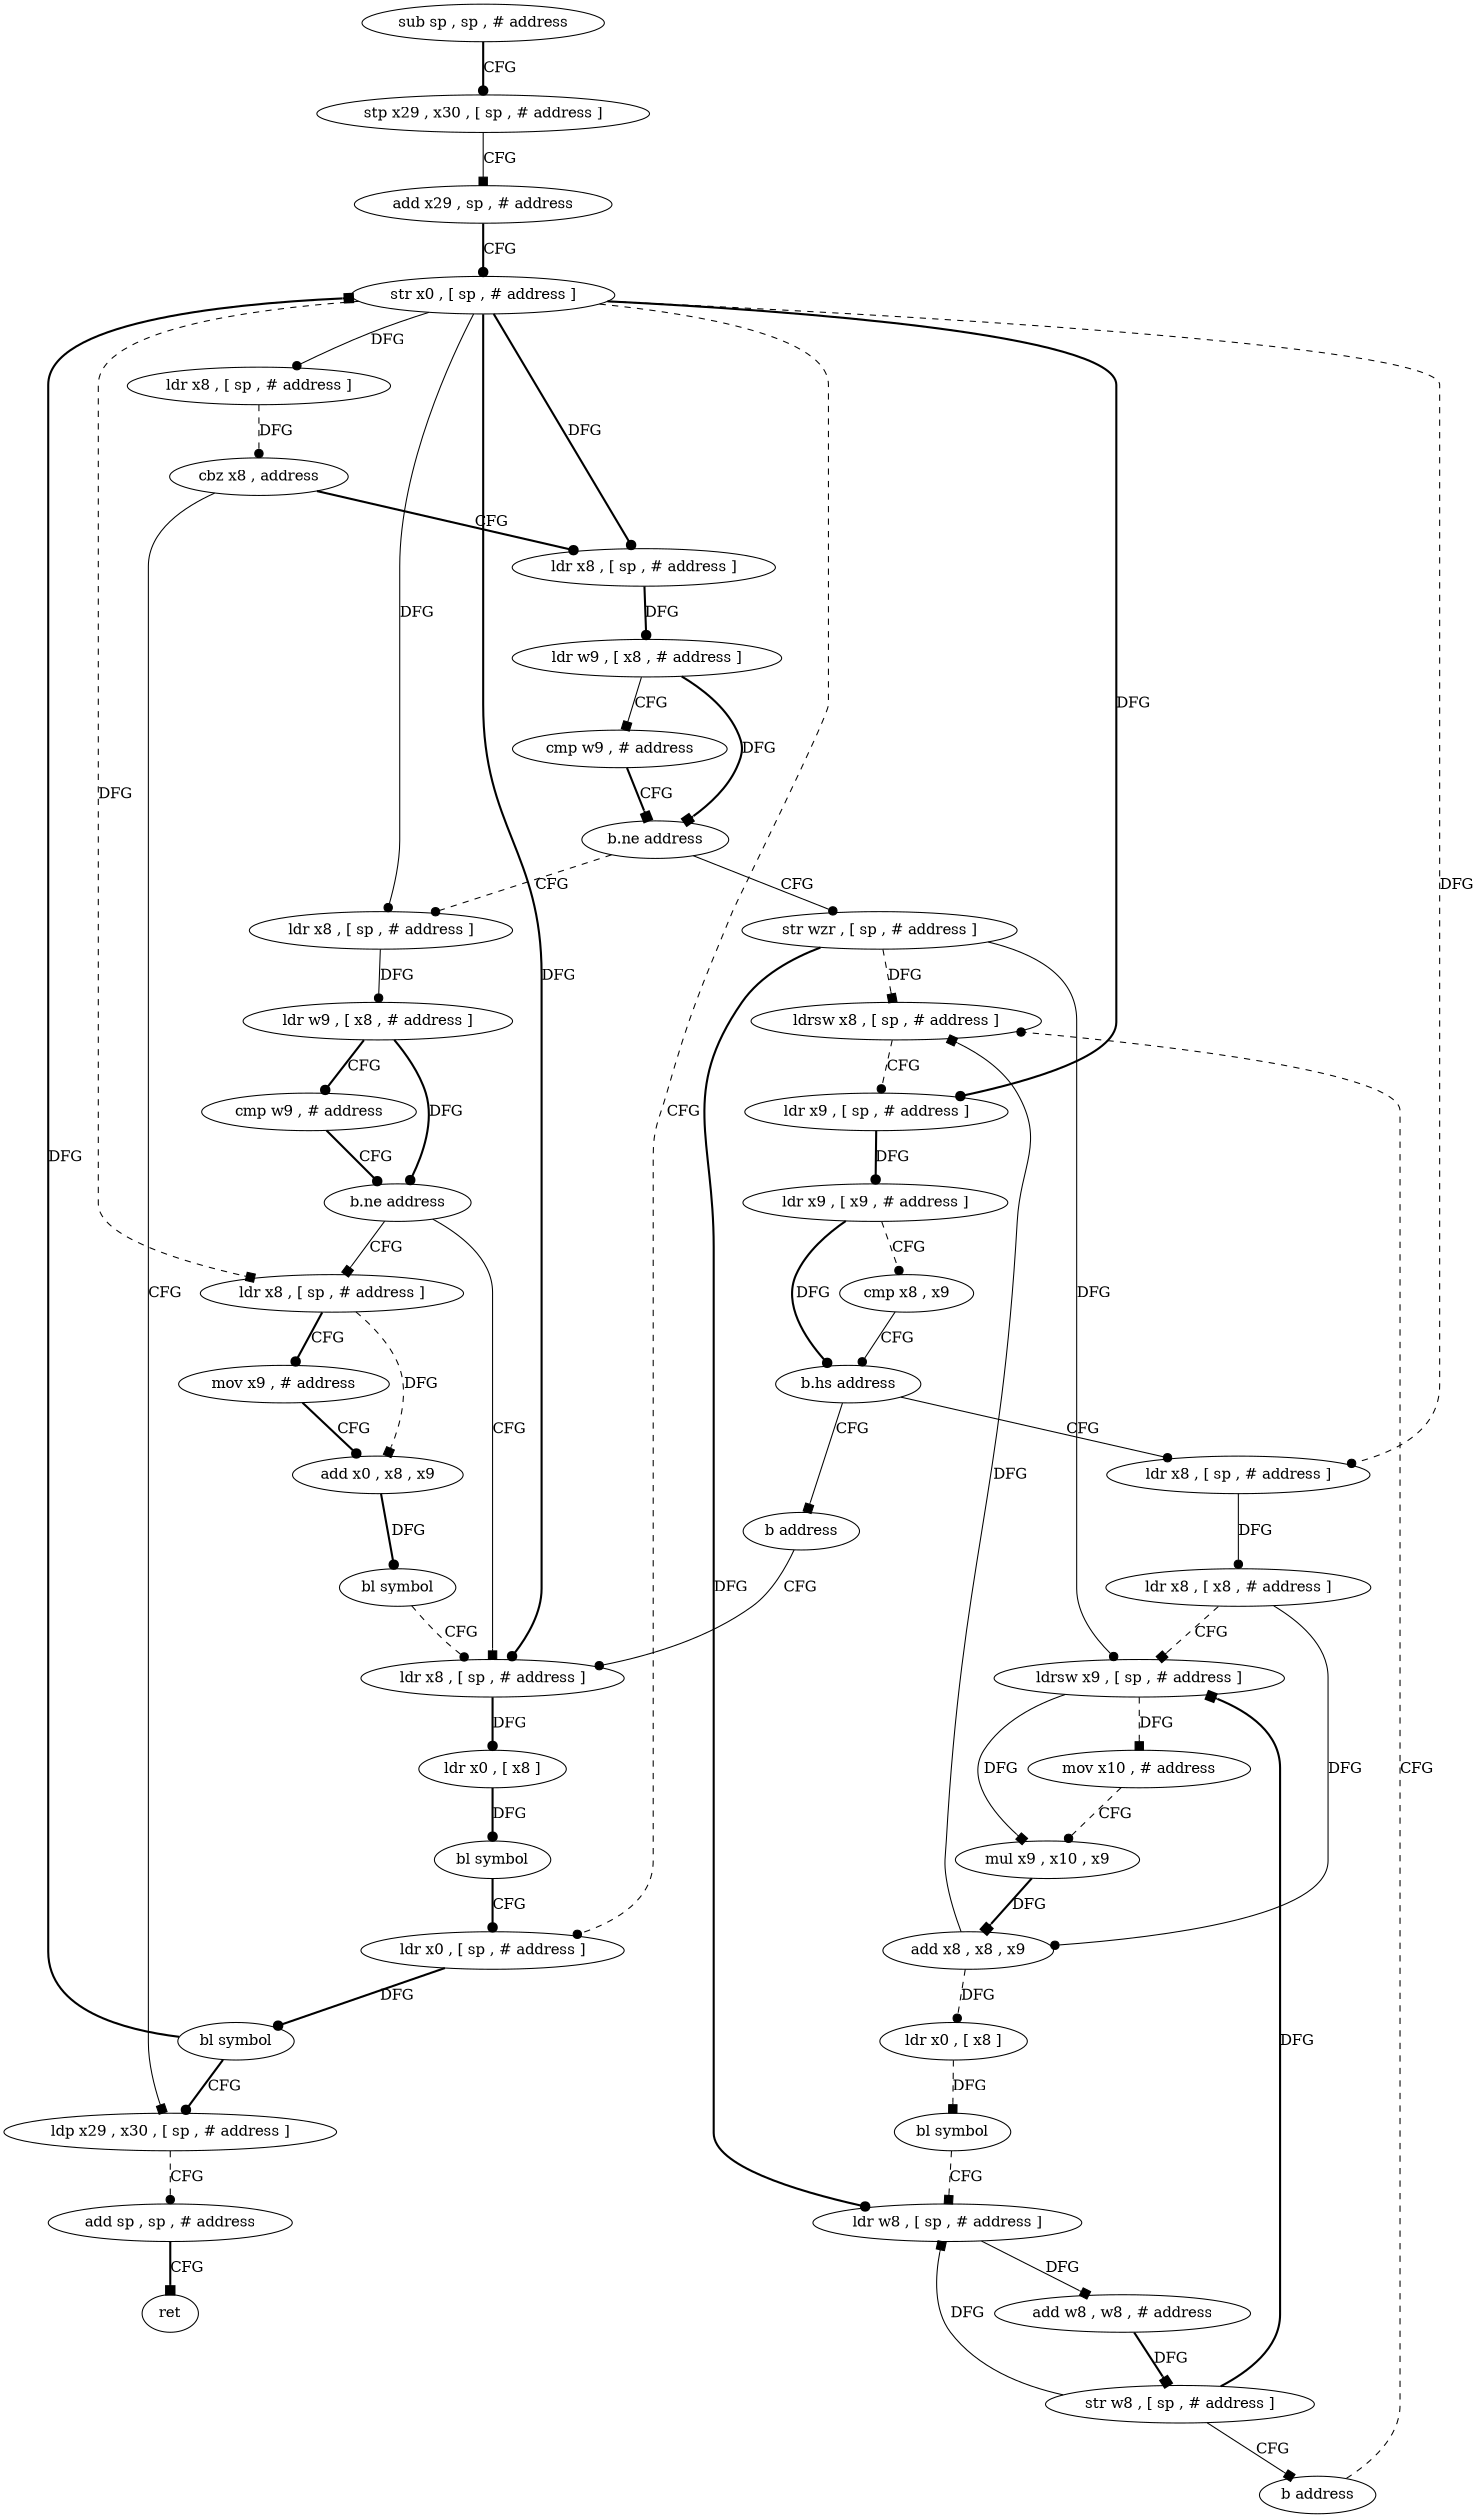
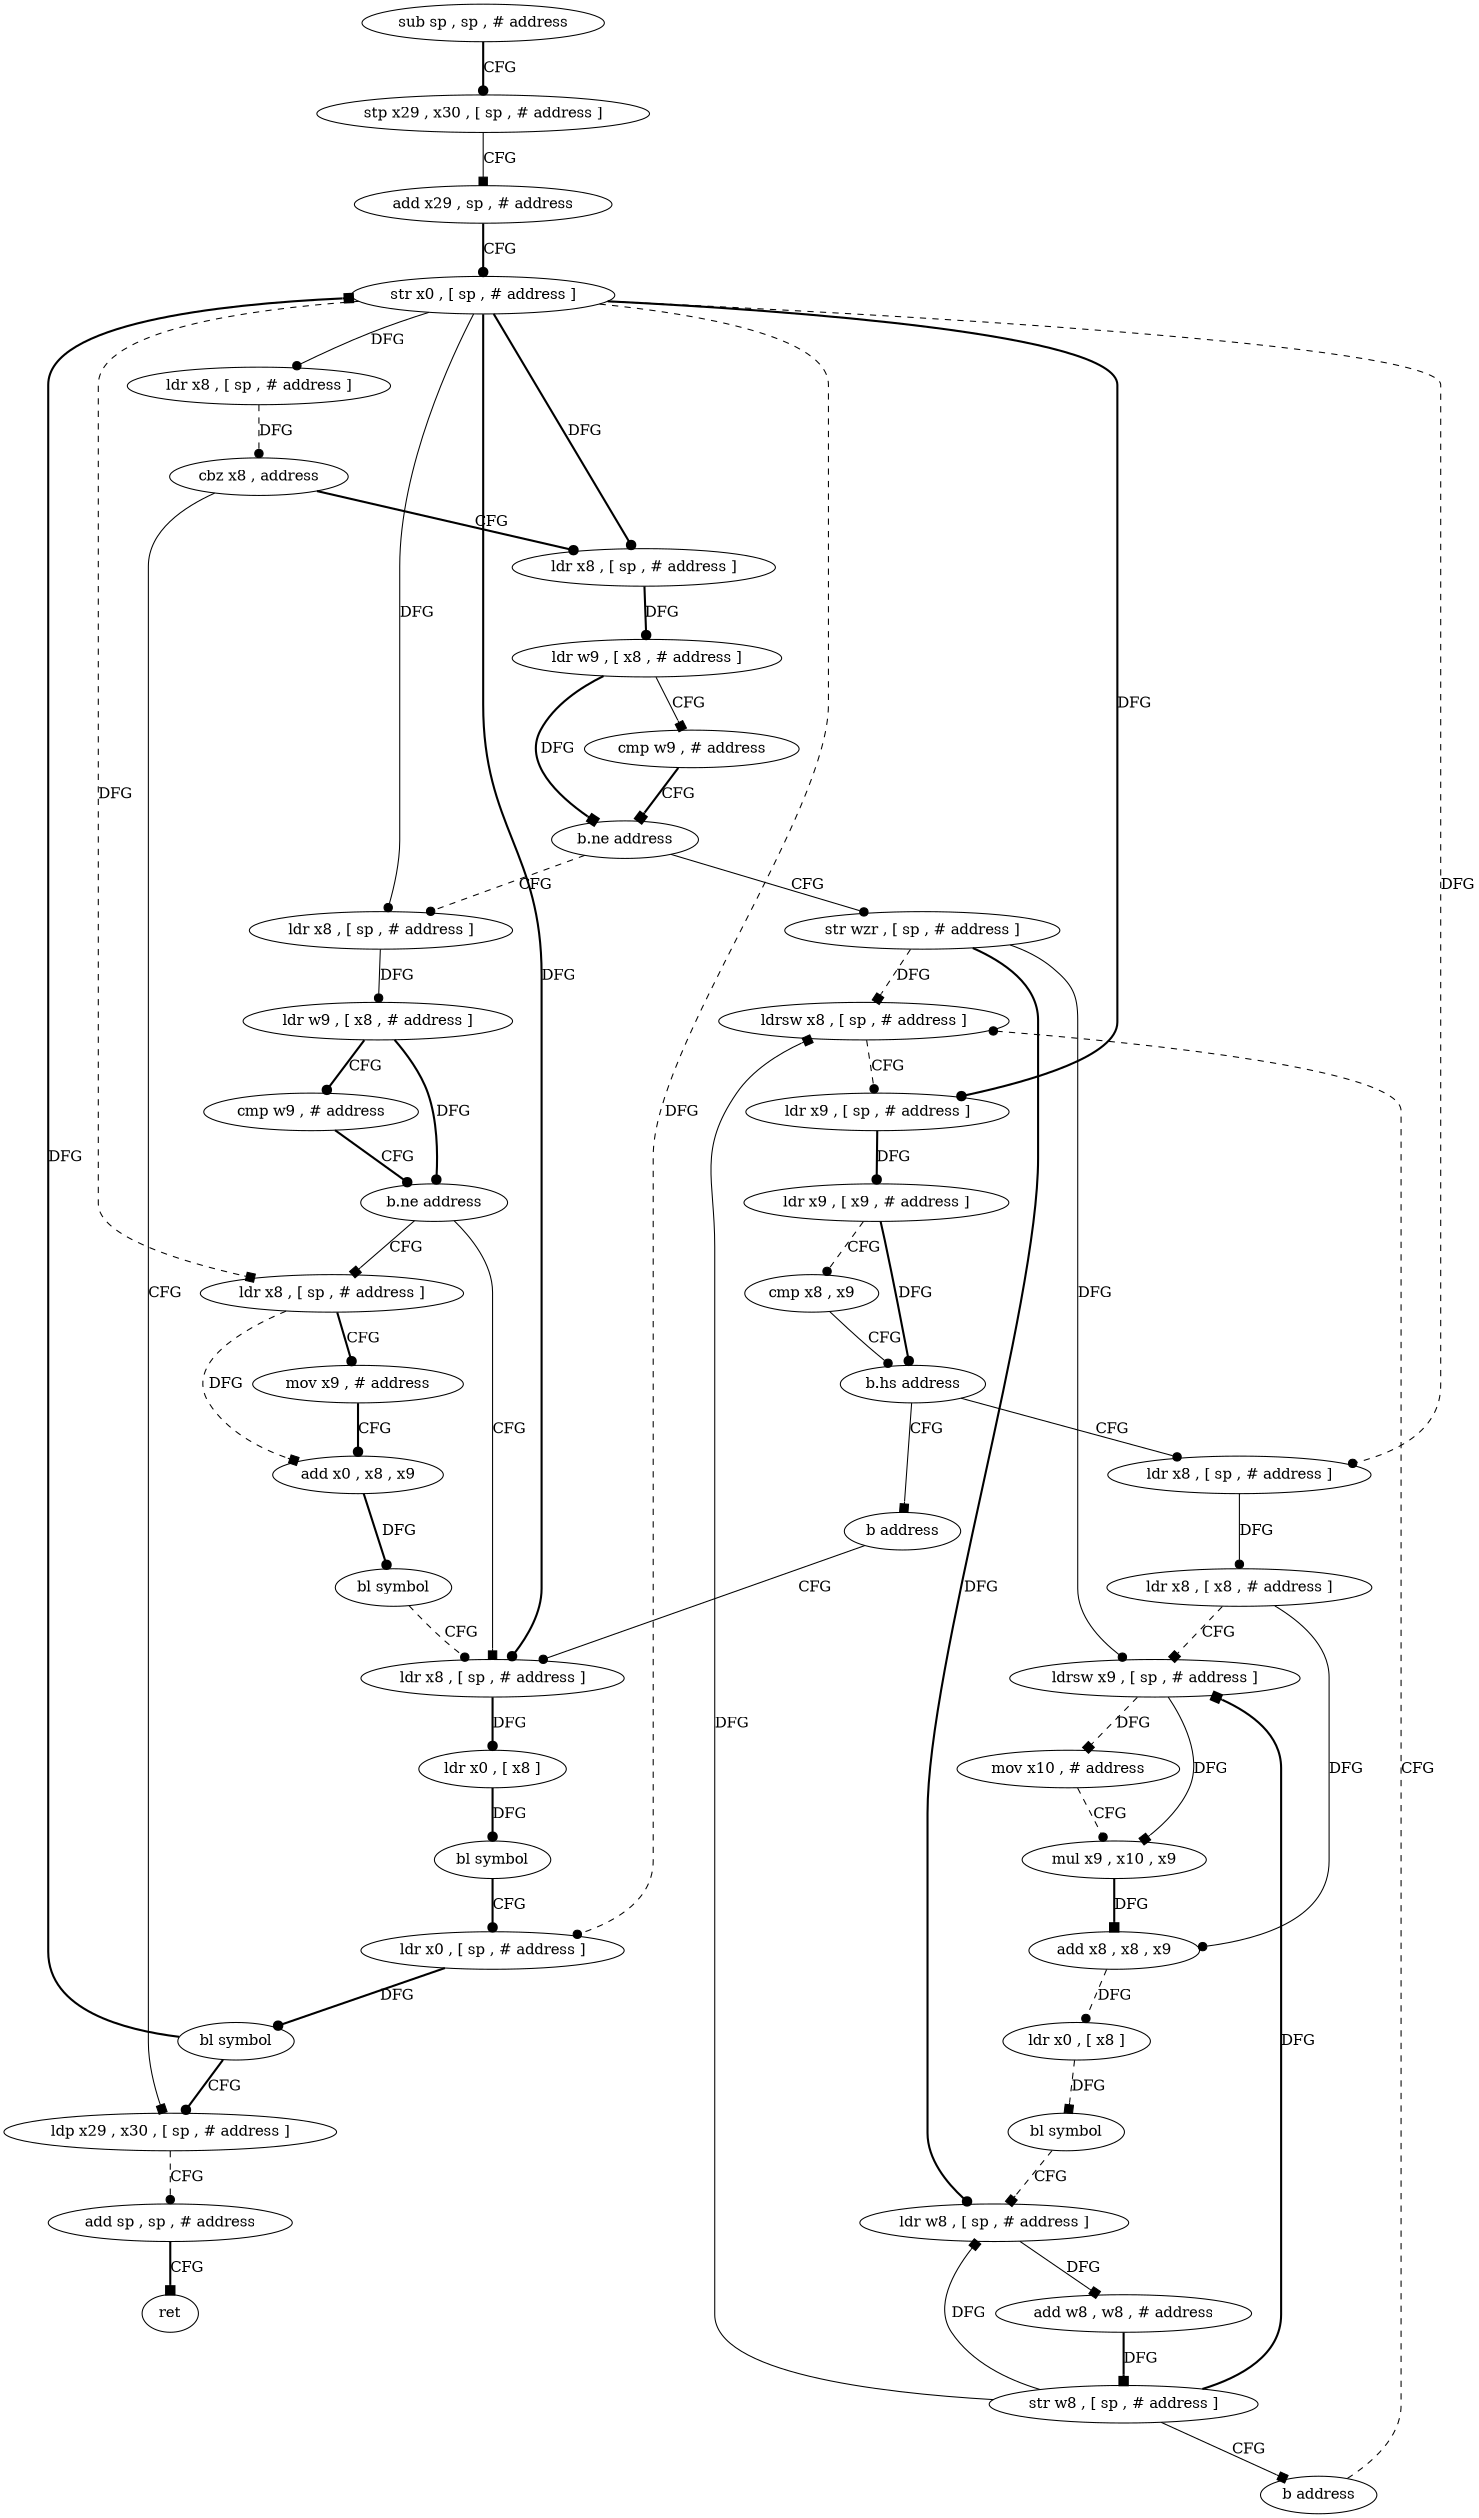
(683, 1112) -> (682, 1112)
(991, 1473) -> (715, 1812)
